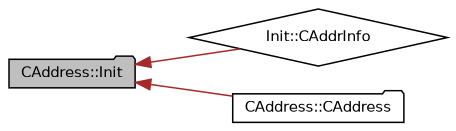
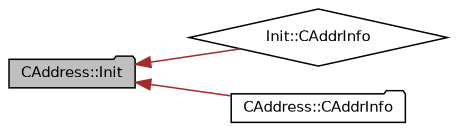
(318, 108) -> (318, 108)
